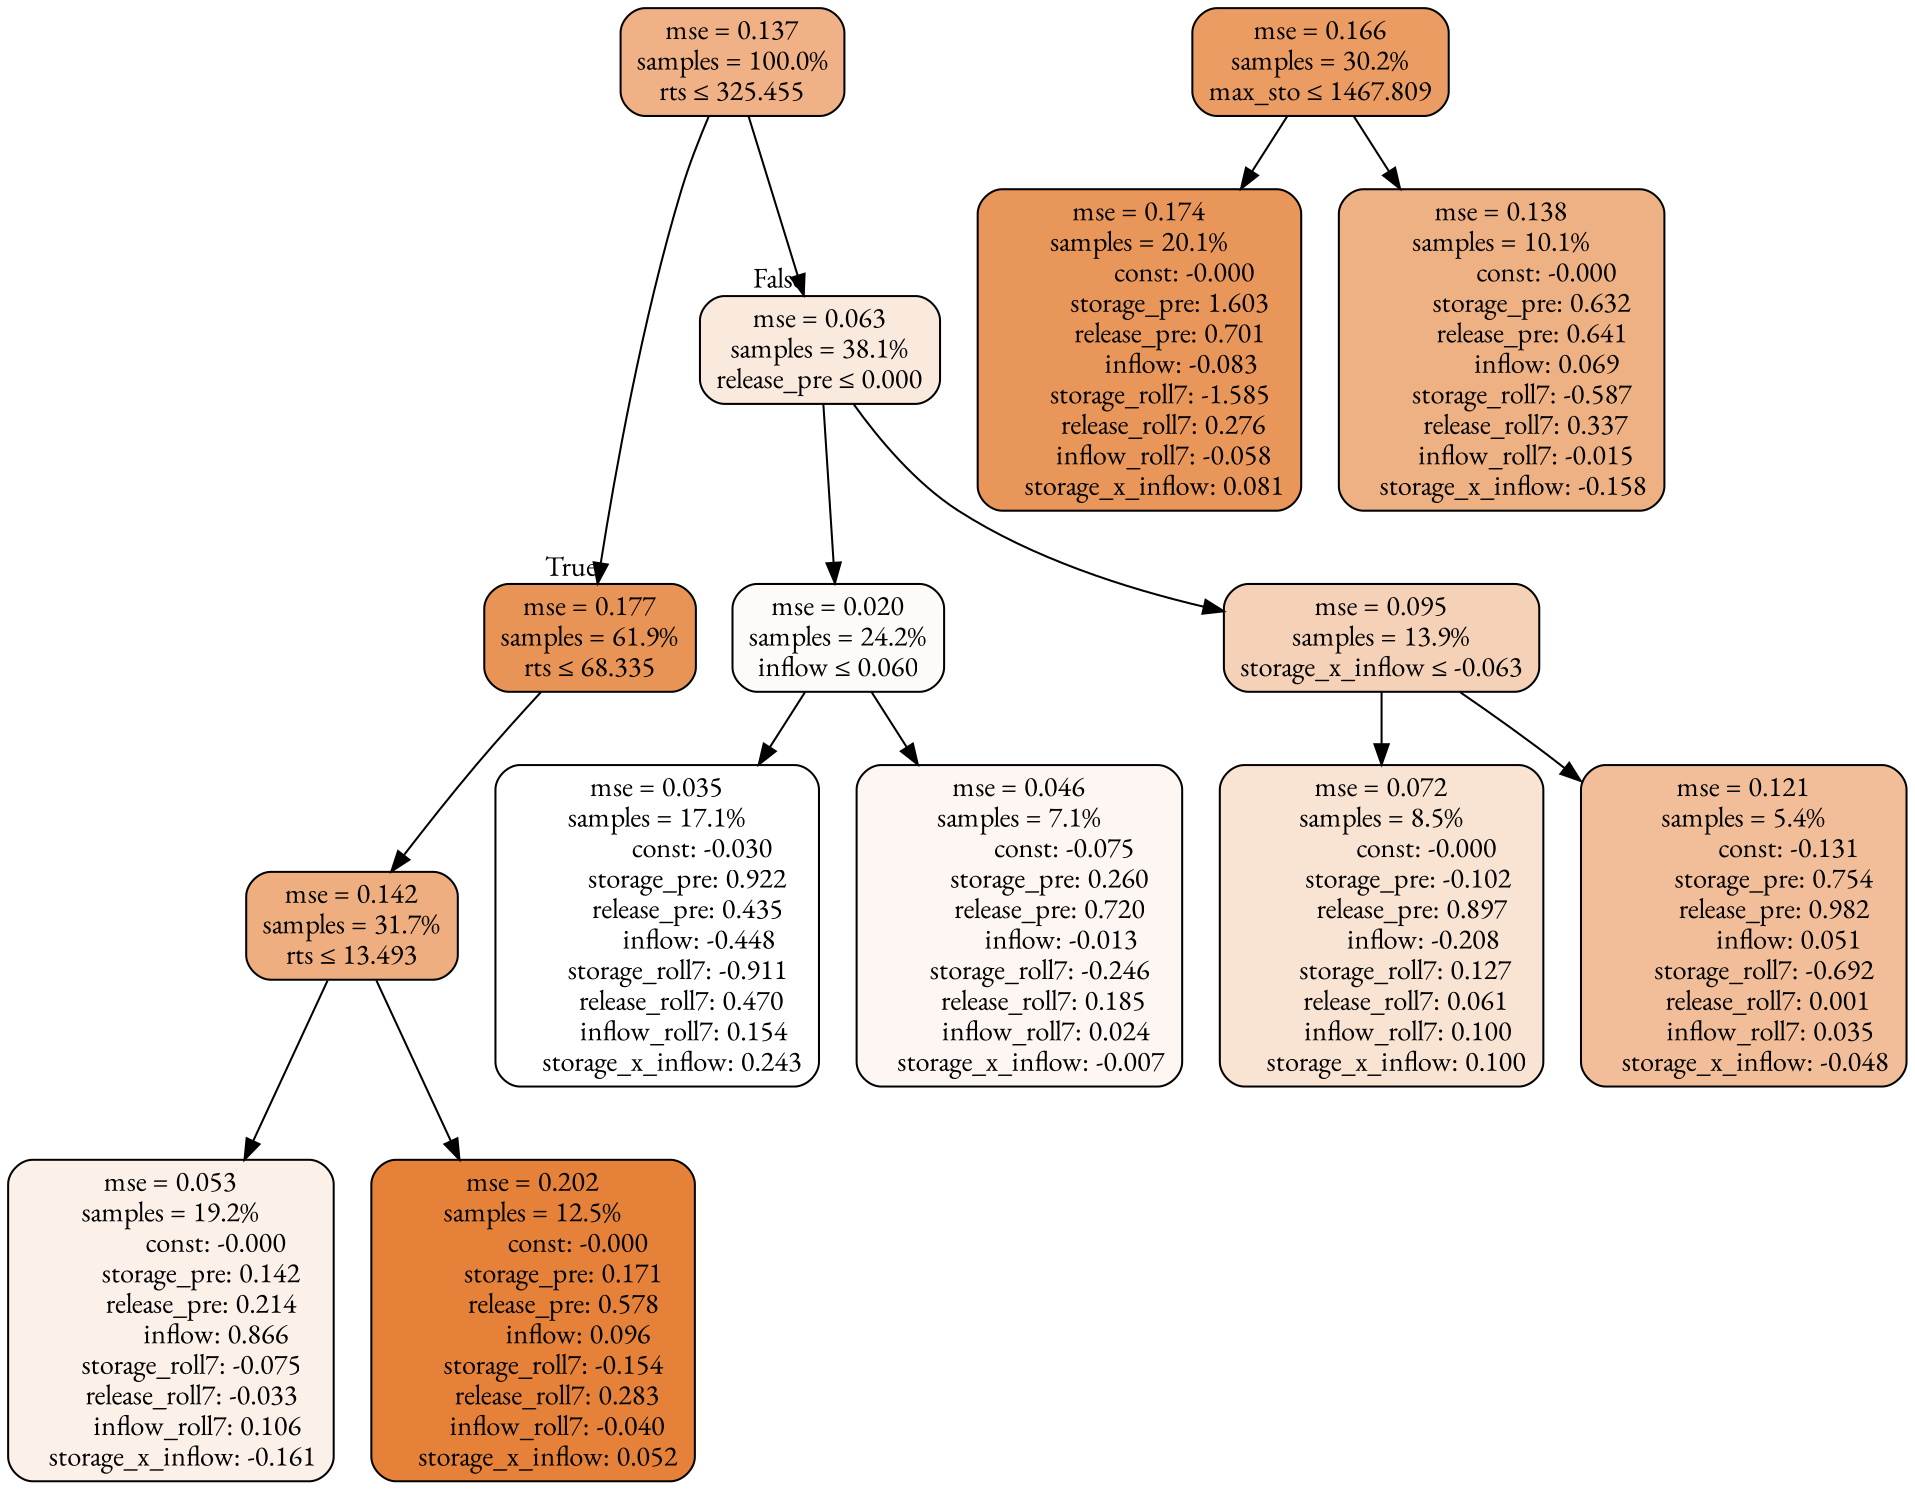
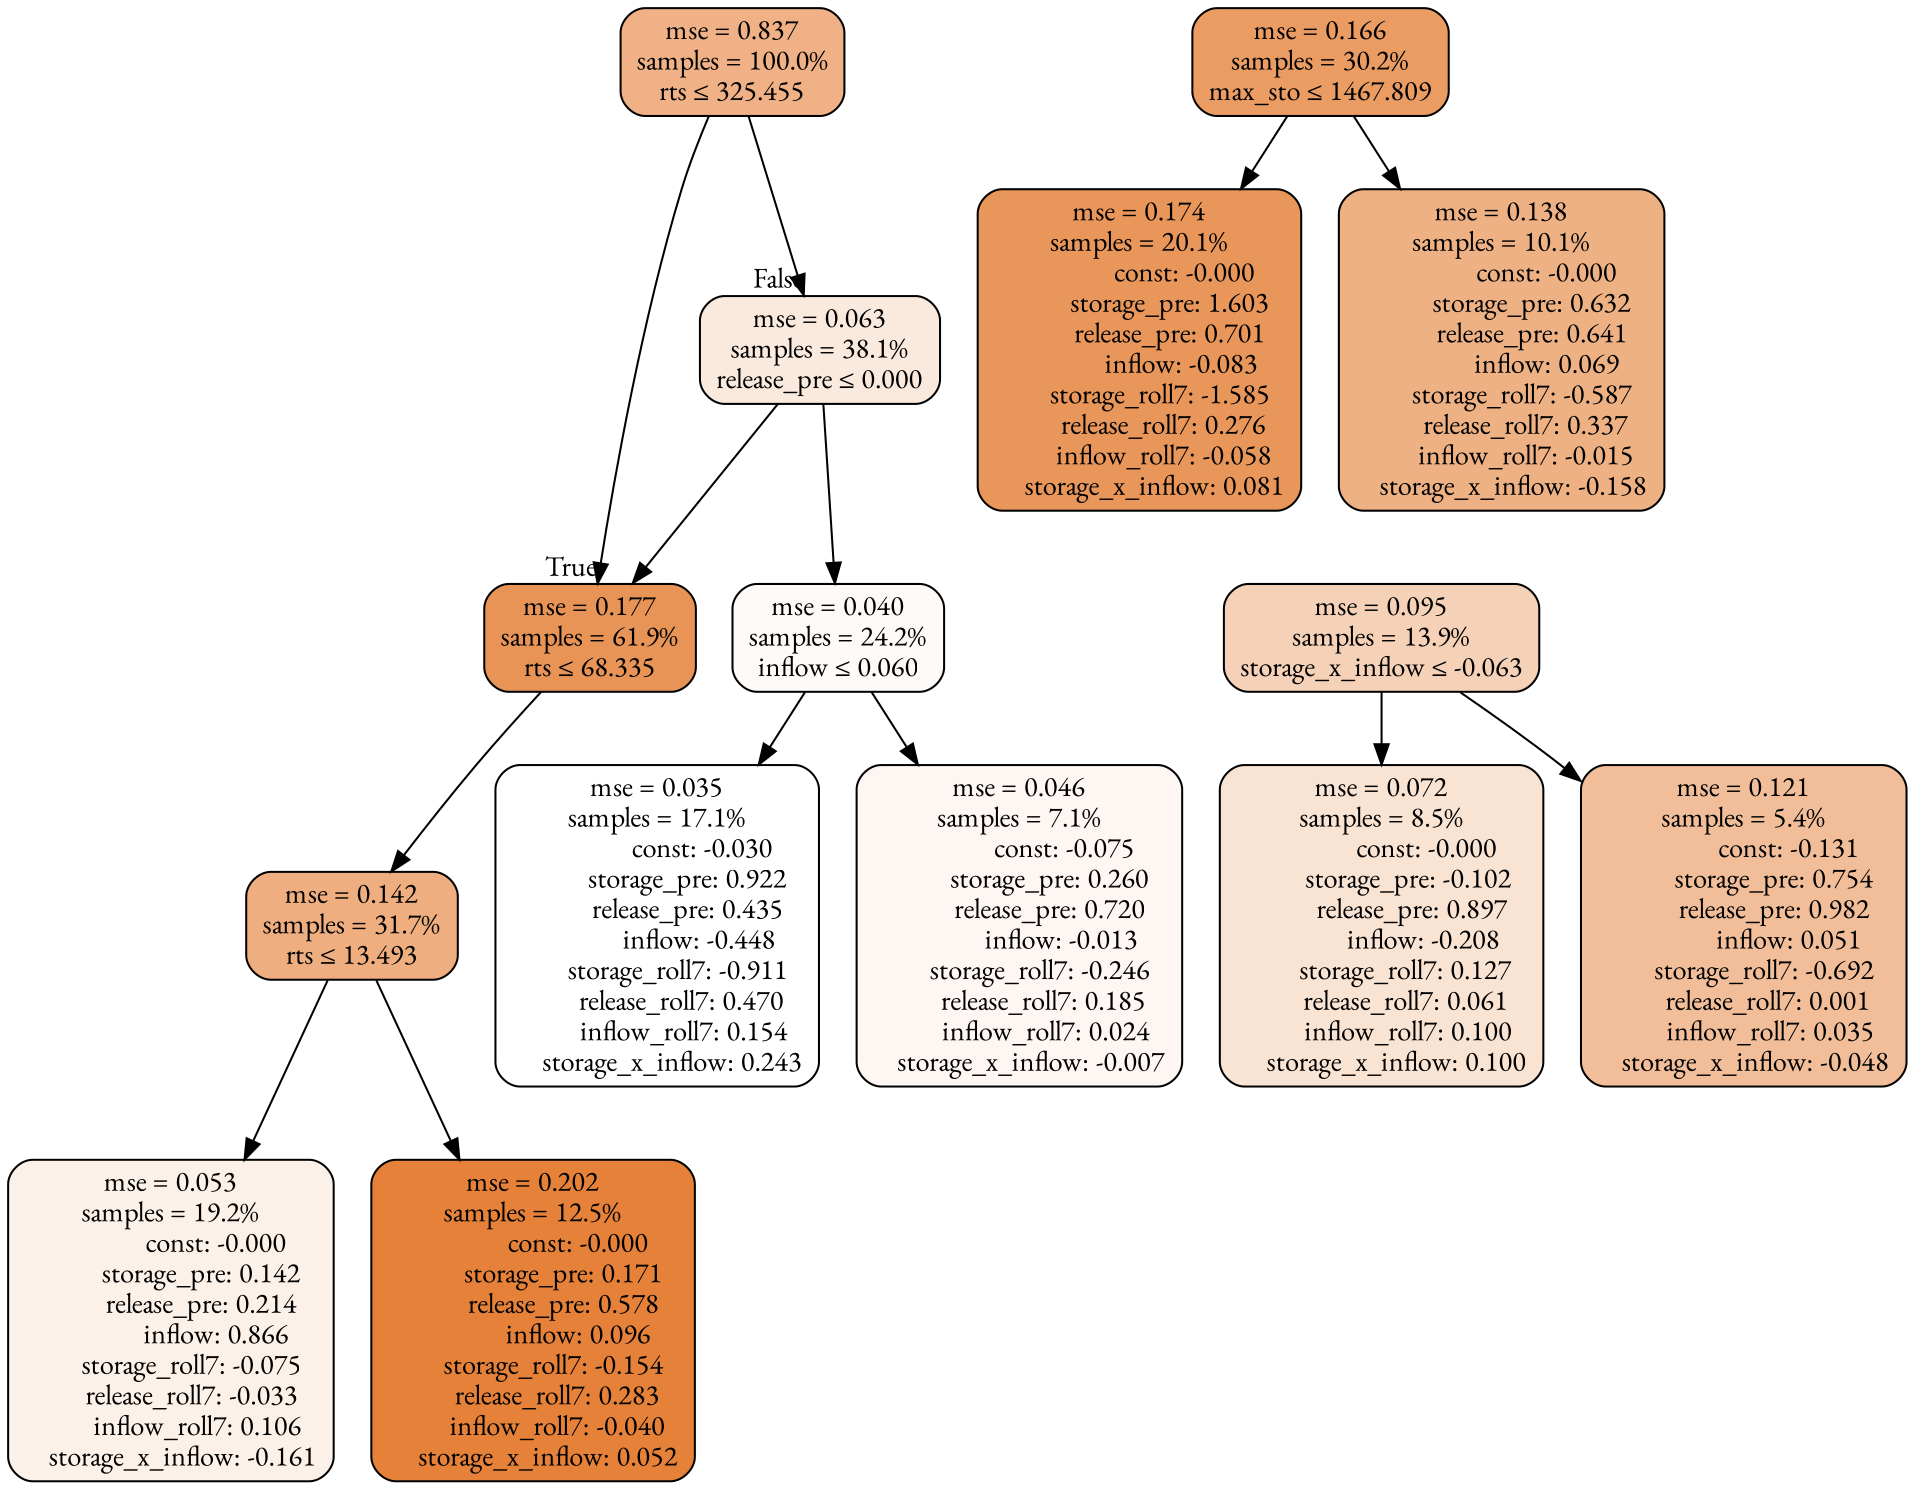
(732, 62) -> (732, 62)
(1008, 539) -> (712, 485)
(838, 638) -> (838, 638)
